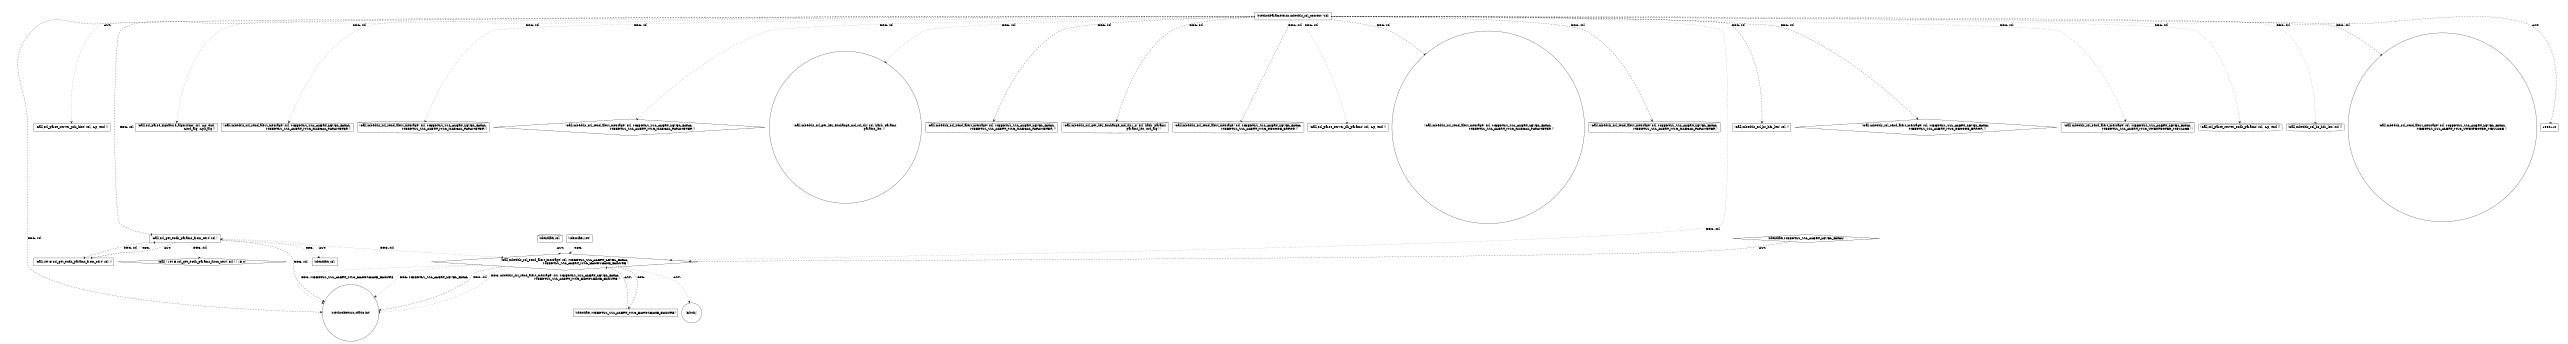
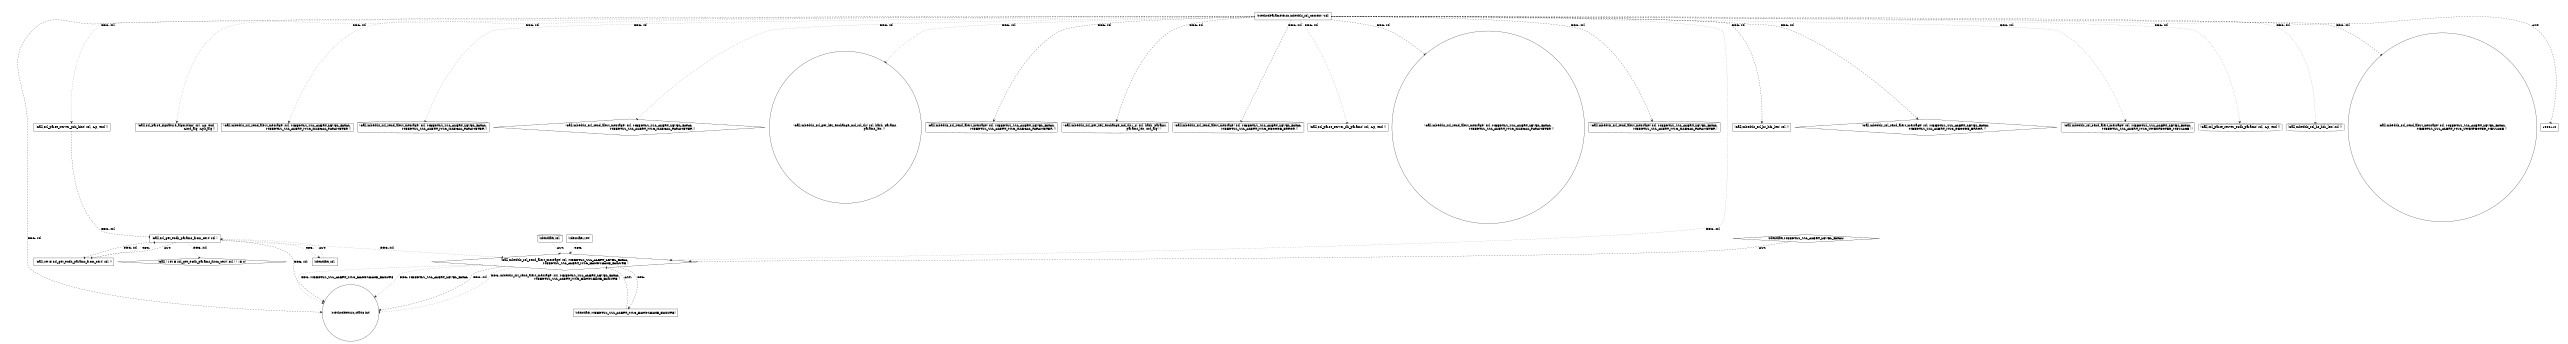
(232, 24) -> (84, 207)
(108, 26) -> (108, 26)
(692, 313) -> none
